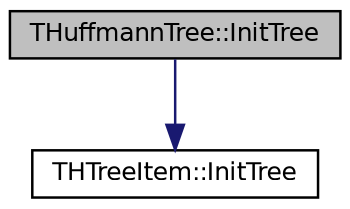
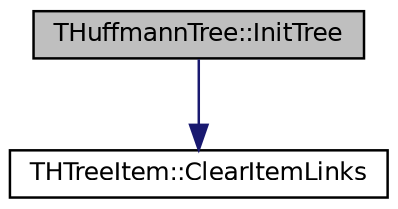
(175, 174) -> (199, 174)
